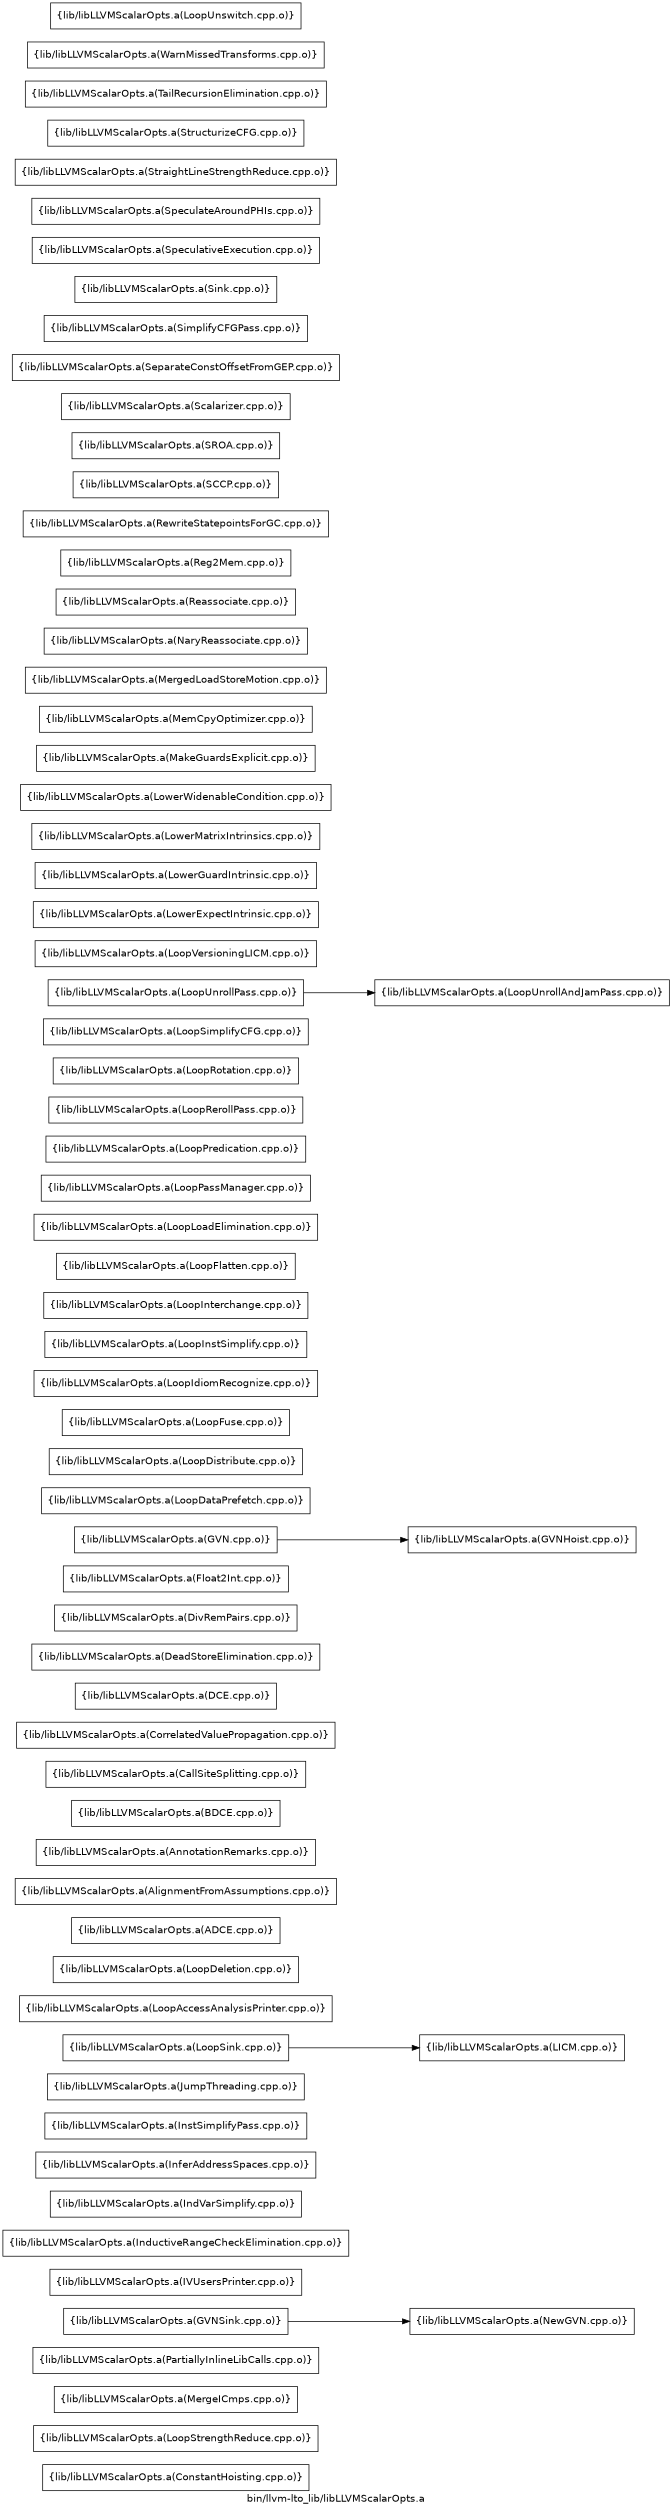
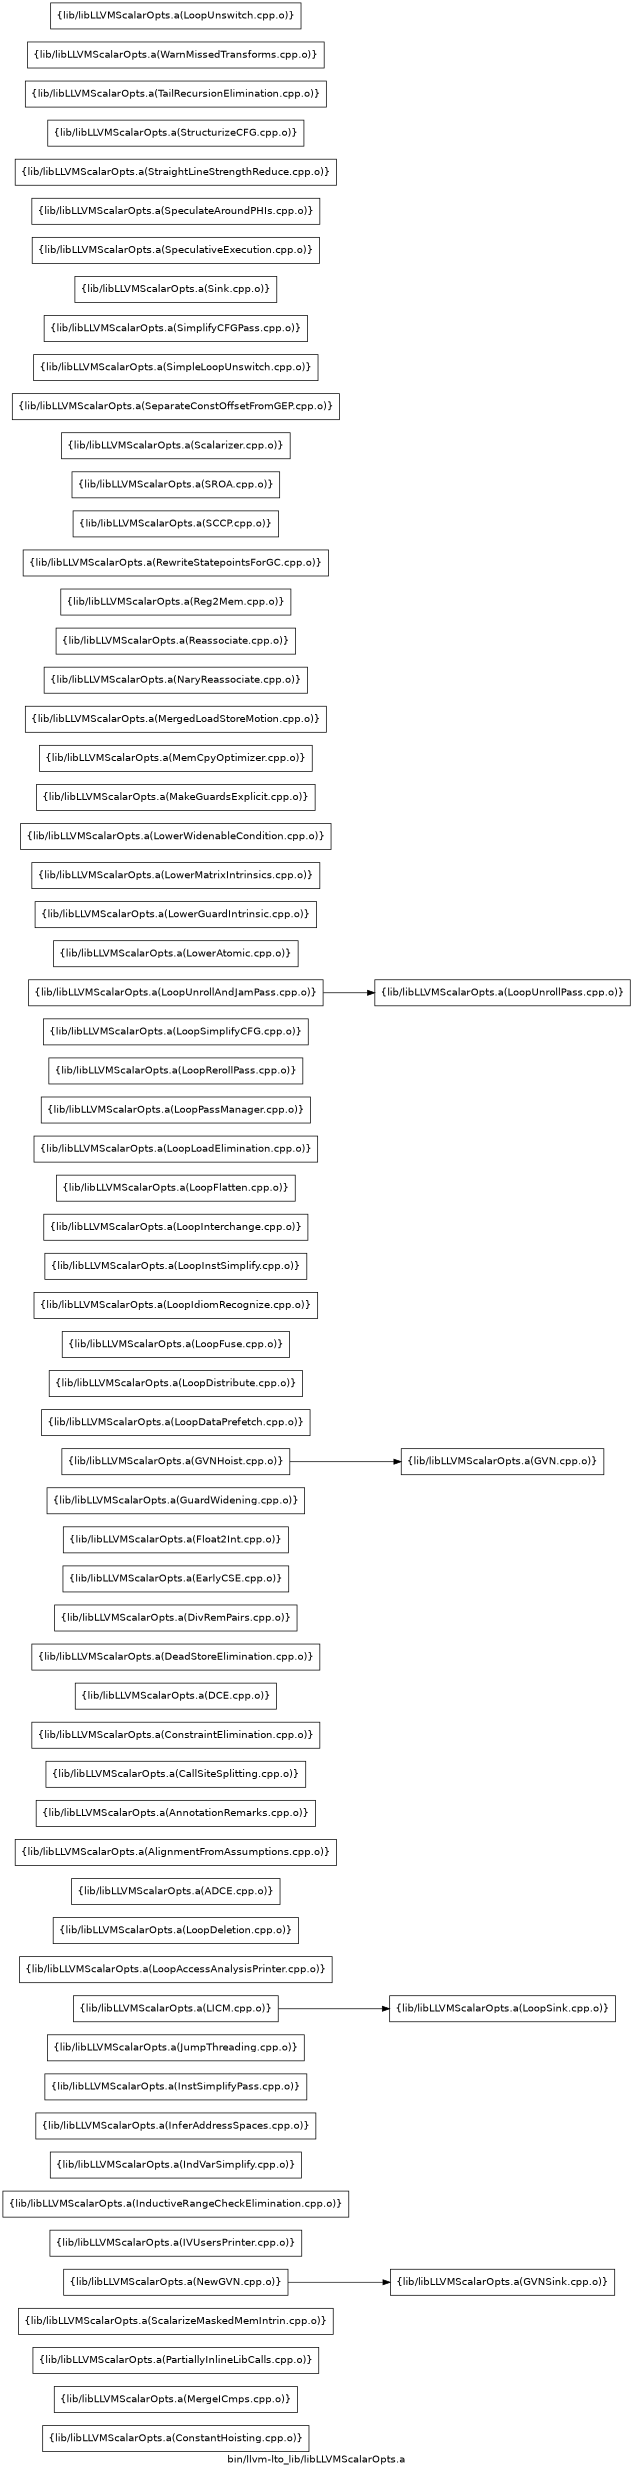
none -> (176, 368)
(176, 915) -> none
none -> (176, 954)
(176, 954) -> none
(336, 993) -> (345, 993)
(176, 1071) -> none
(176, 1149) -> none
none -> (176, 1501)
(339, 1540) -> (342, 1462)
none -> (176, 1579)
none -> (176, 1735)
(176, 1735) -> none
(176, 1813) -> none
(350, 2048) -> (330, 2009)
none -> (176, 2321)
(345, 2321) -> (335, 2282)
(176, 2439) -> none
